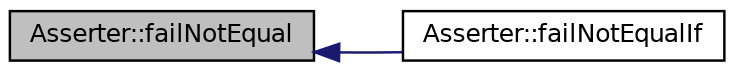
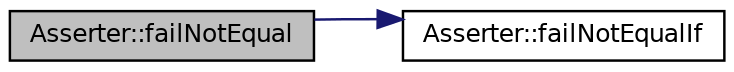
(371, 53) -> (346, 19)
